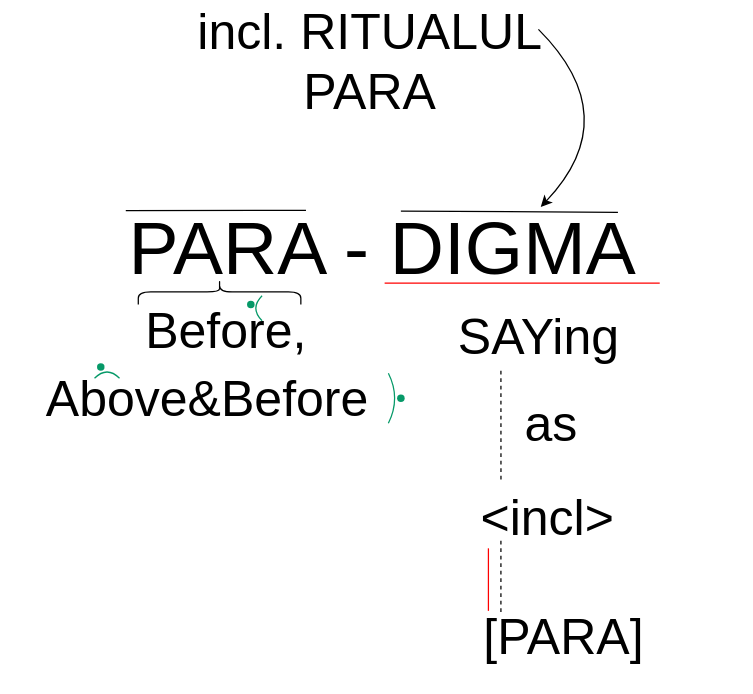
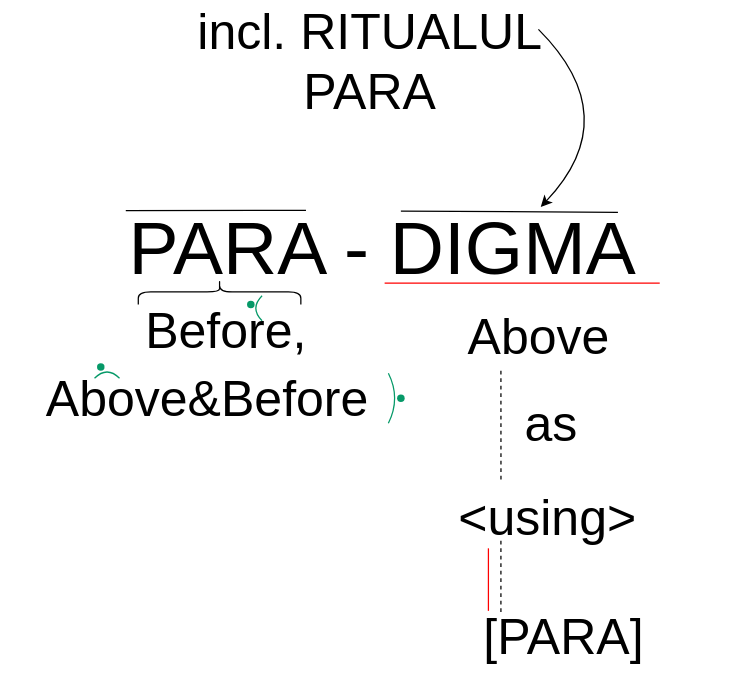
(539, 336) -> (539, 336)
(548, 517) -> (548, 517)
